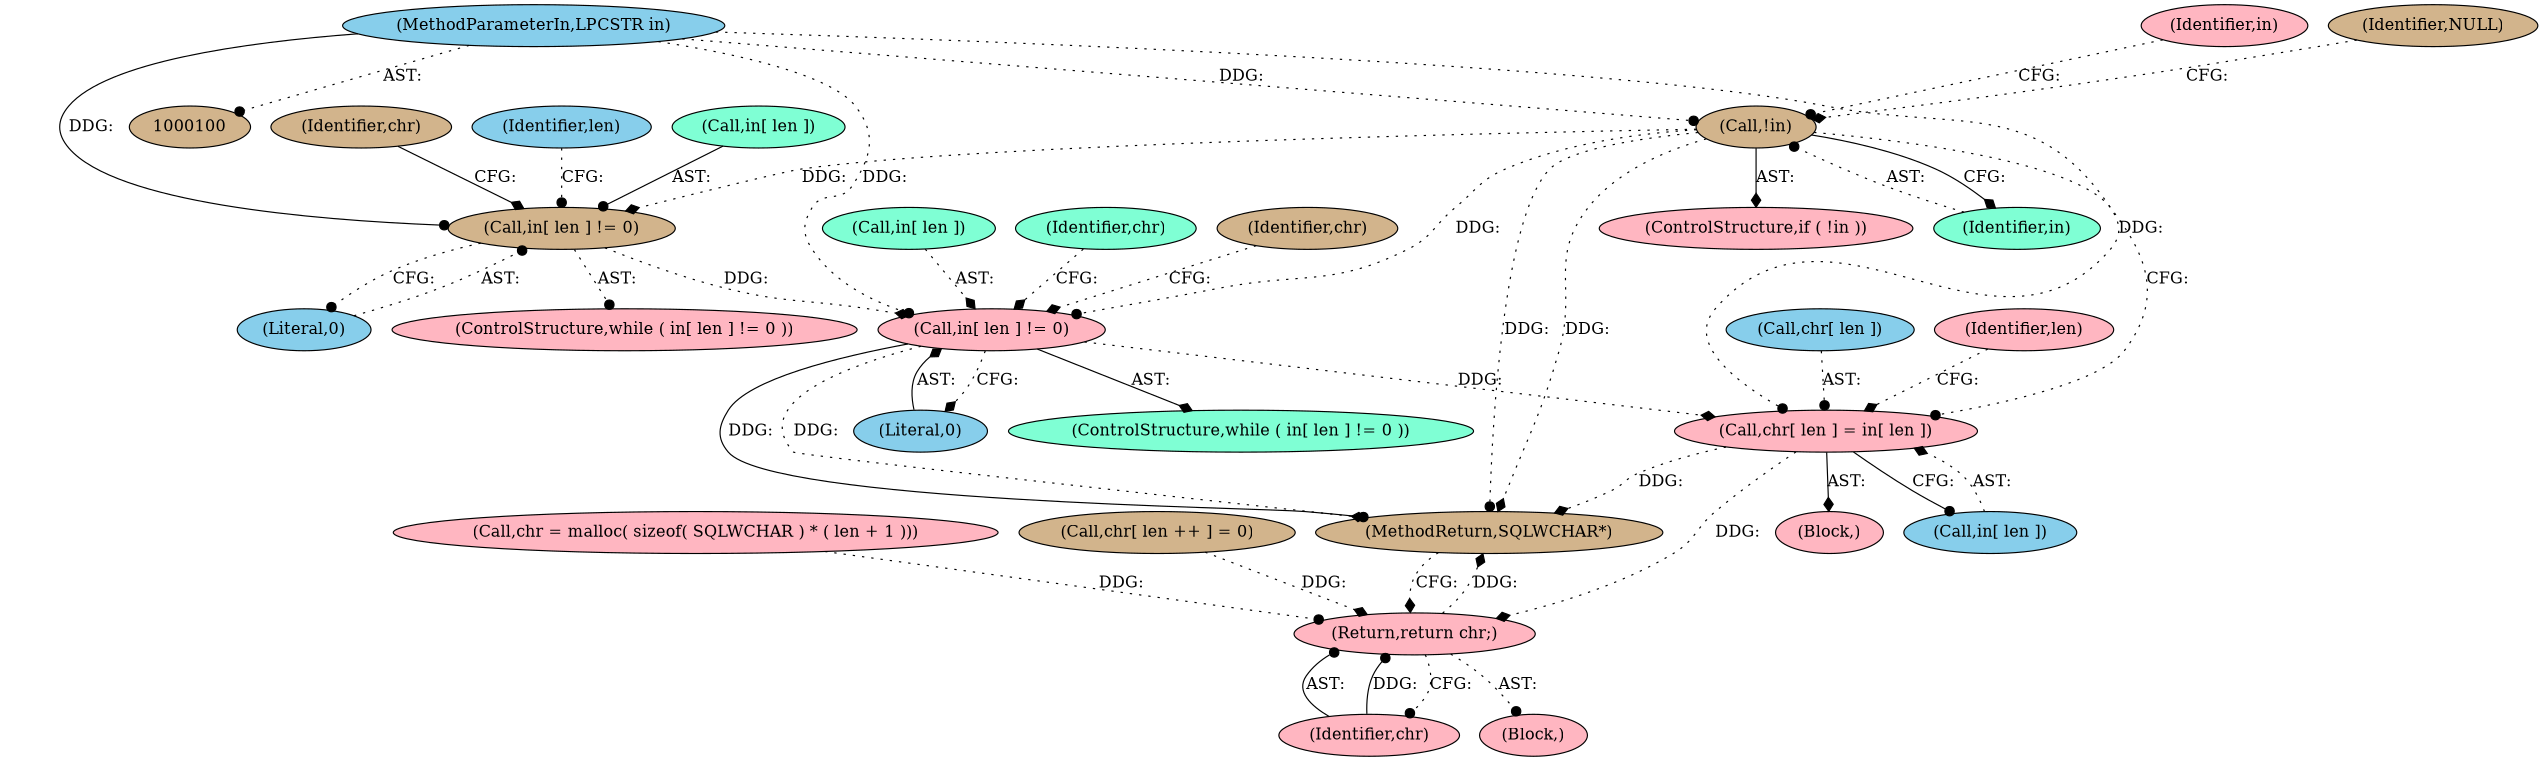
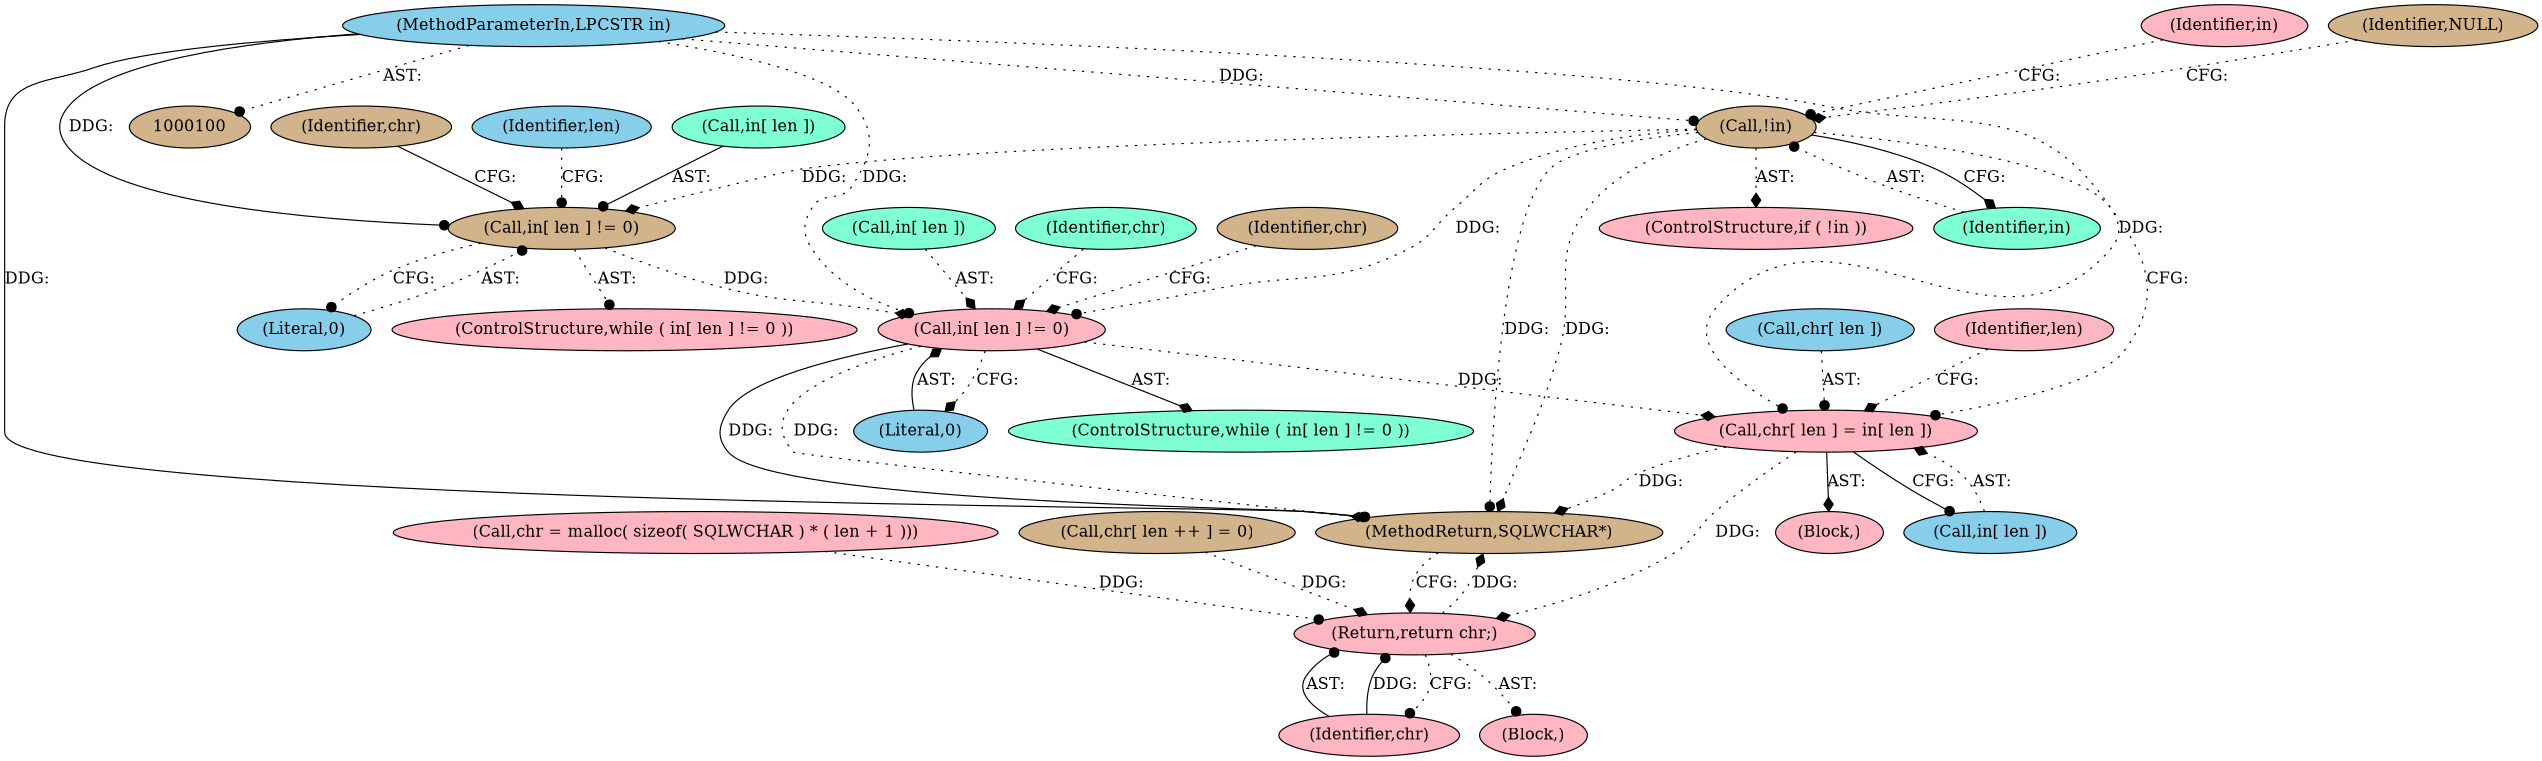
(1756, 171) -> (1756, 171)
none -> (333, 484)
